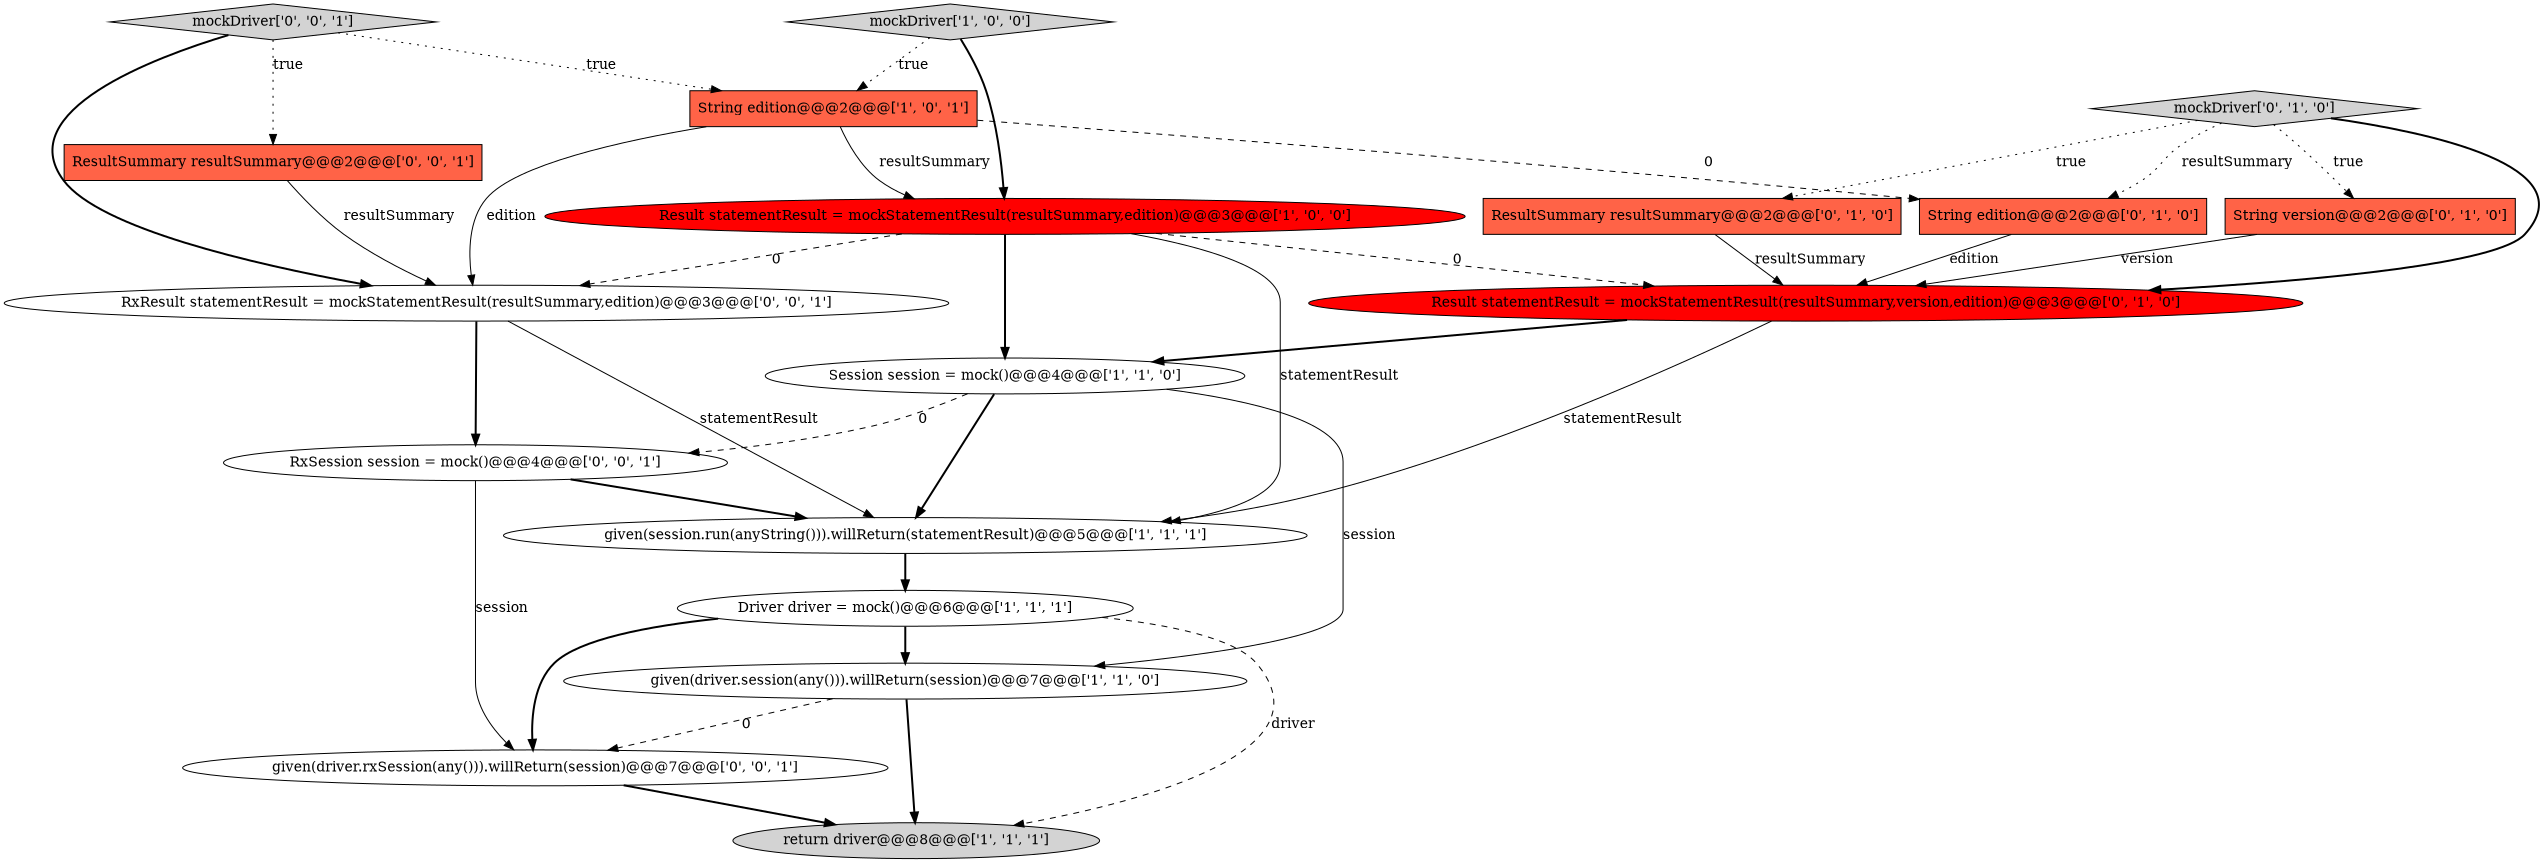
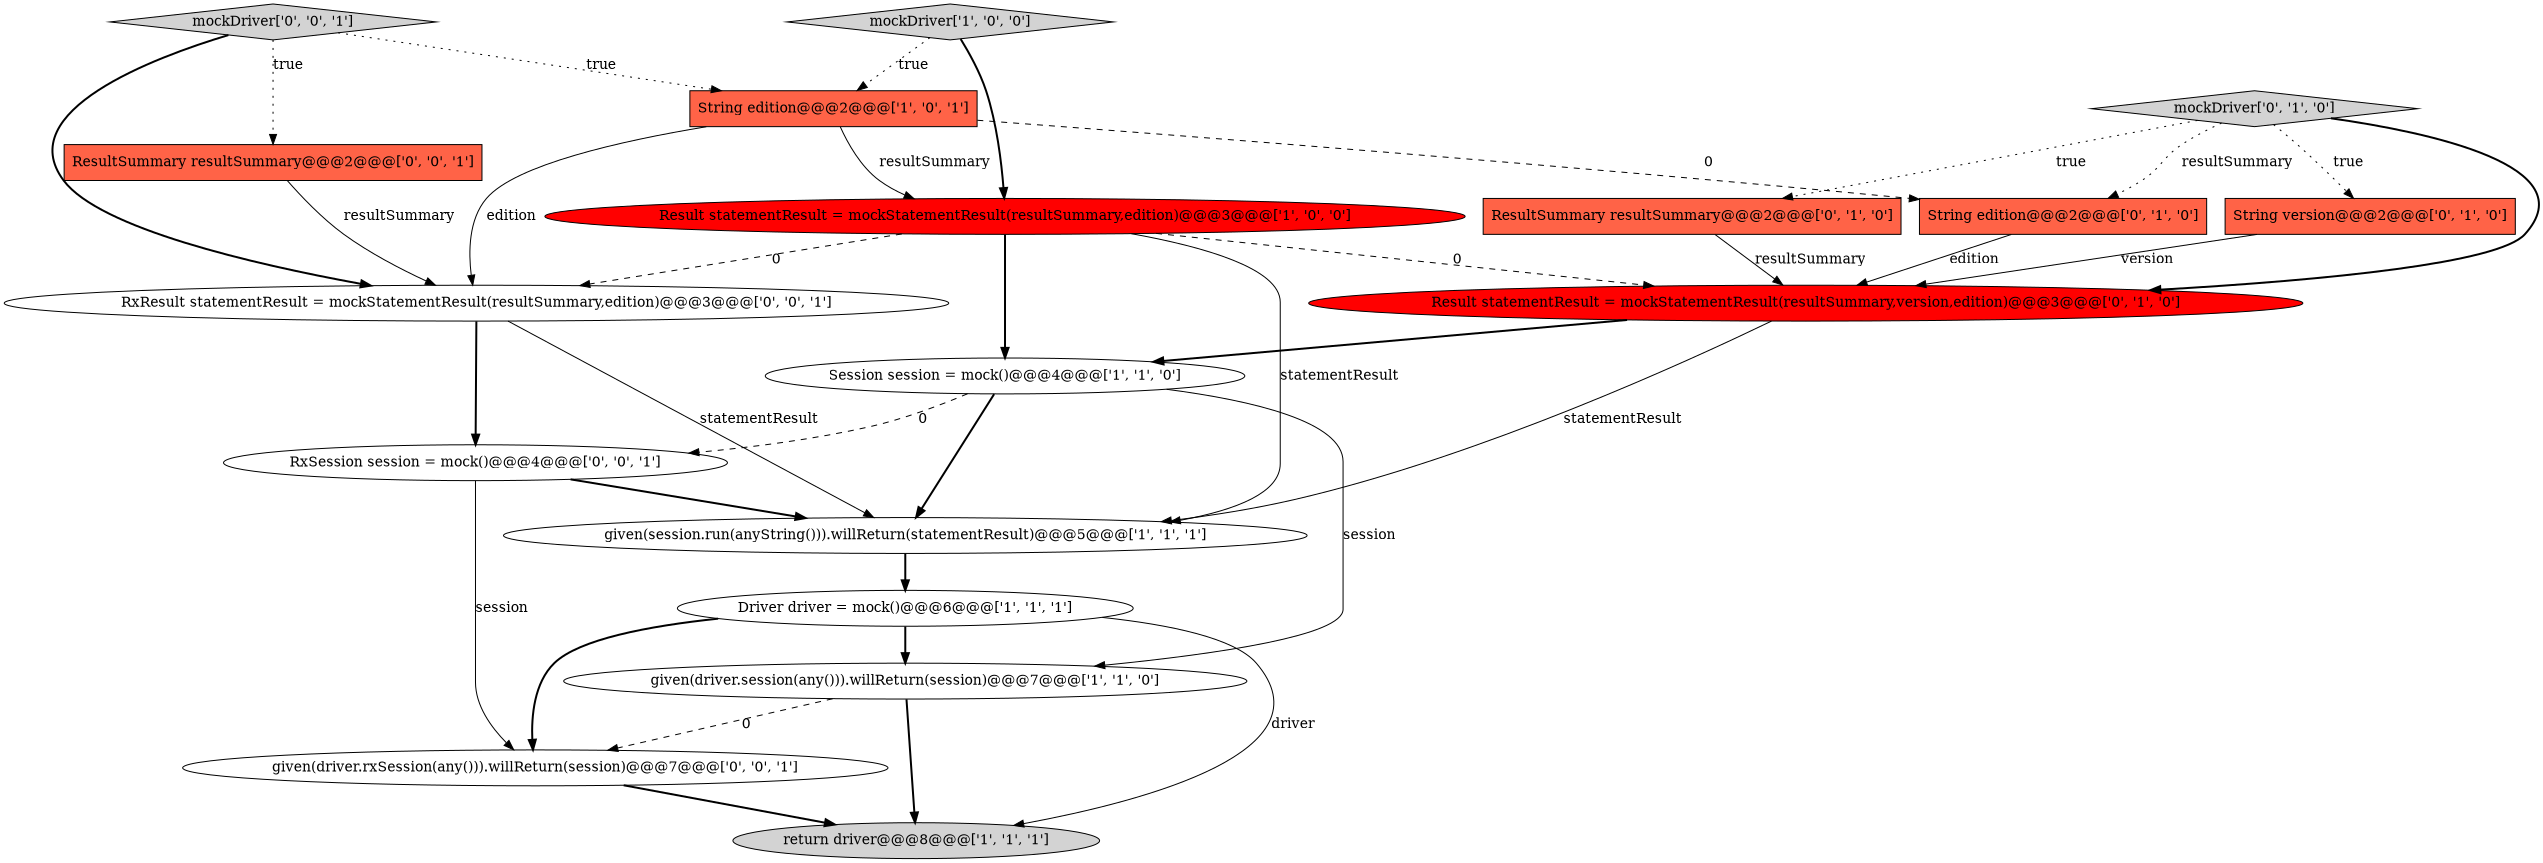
(1255, 739) -> (1255, 739)
